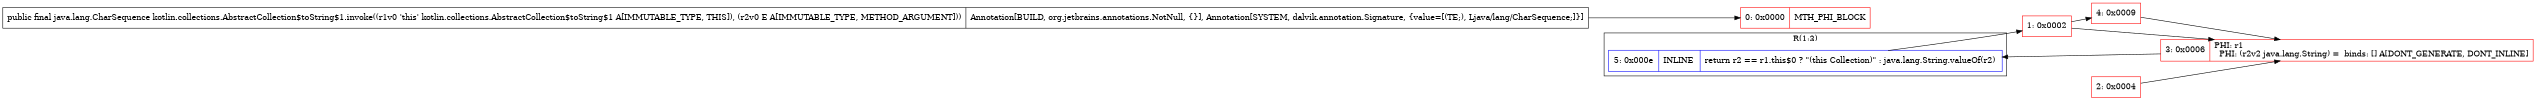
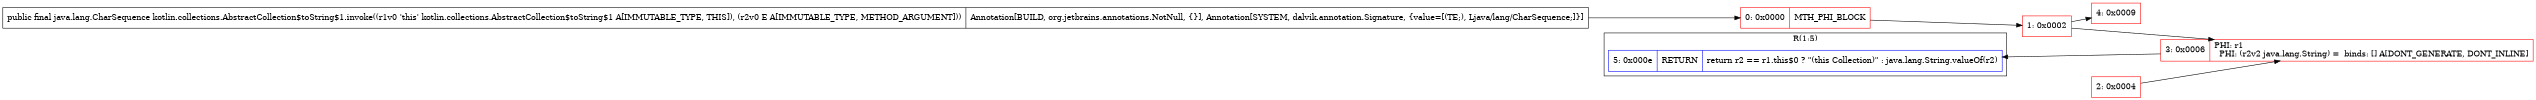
(2208, 28) -> none
(1805, 39) -> (1805, 39)
(1952, 42) -> (1943, 23)
(1679, 61) -> (1680, 61)
